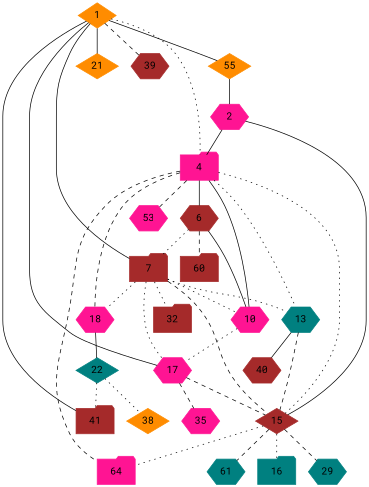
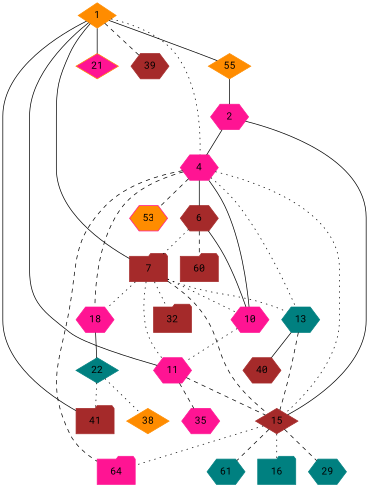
(97, 66) -> (97, 66)
(199, 168) -> (199, 168)
(149, 218) -> (149, 218)
(173, 370) -> (173, 370)
